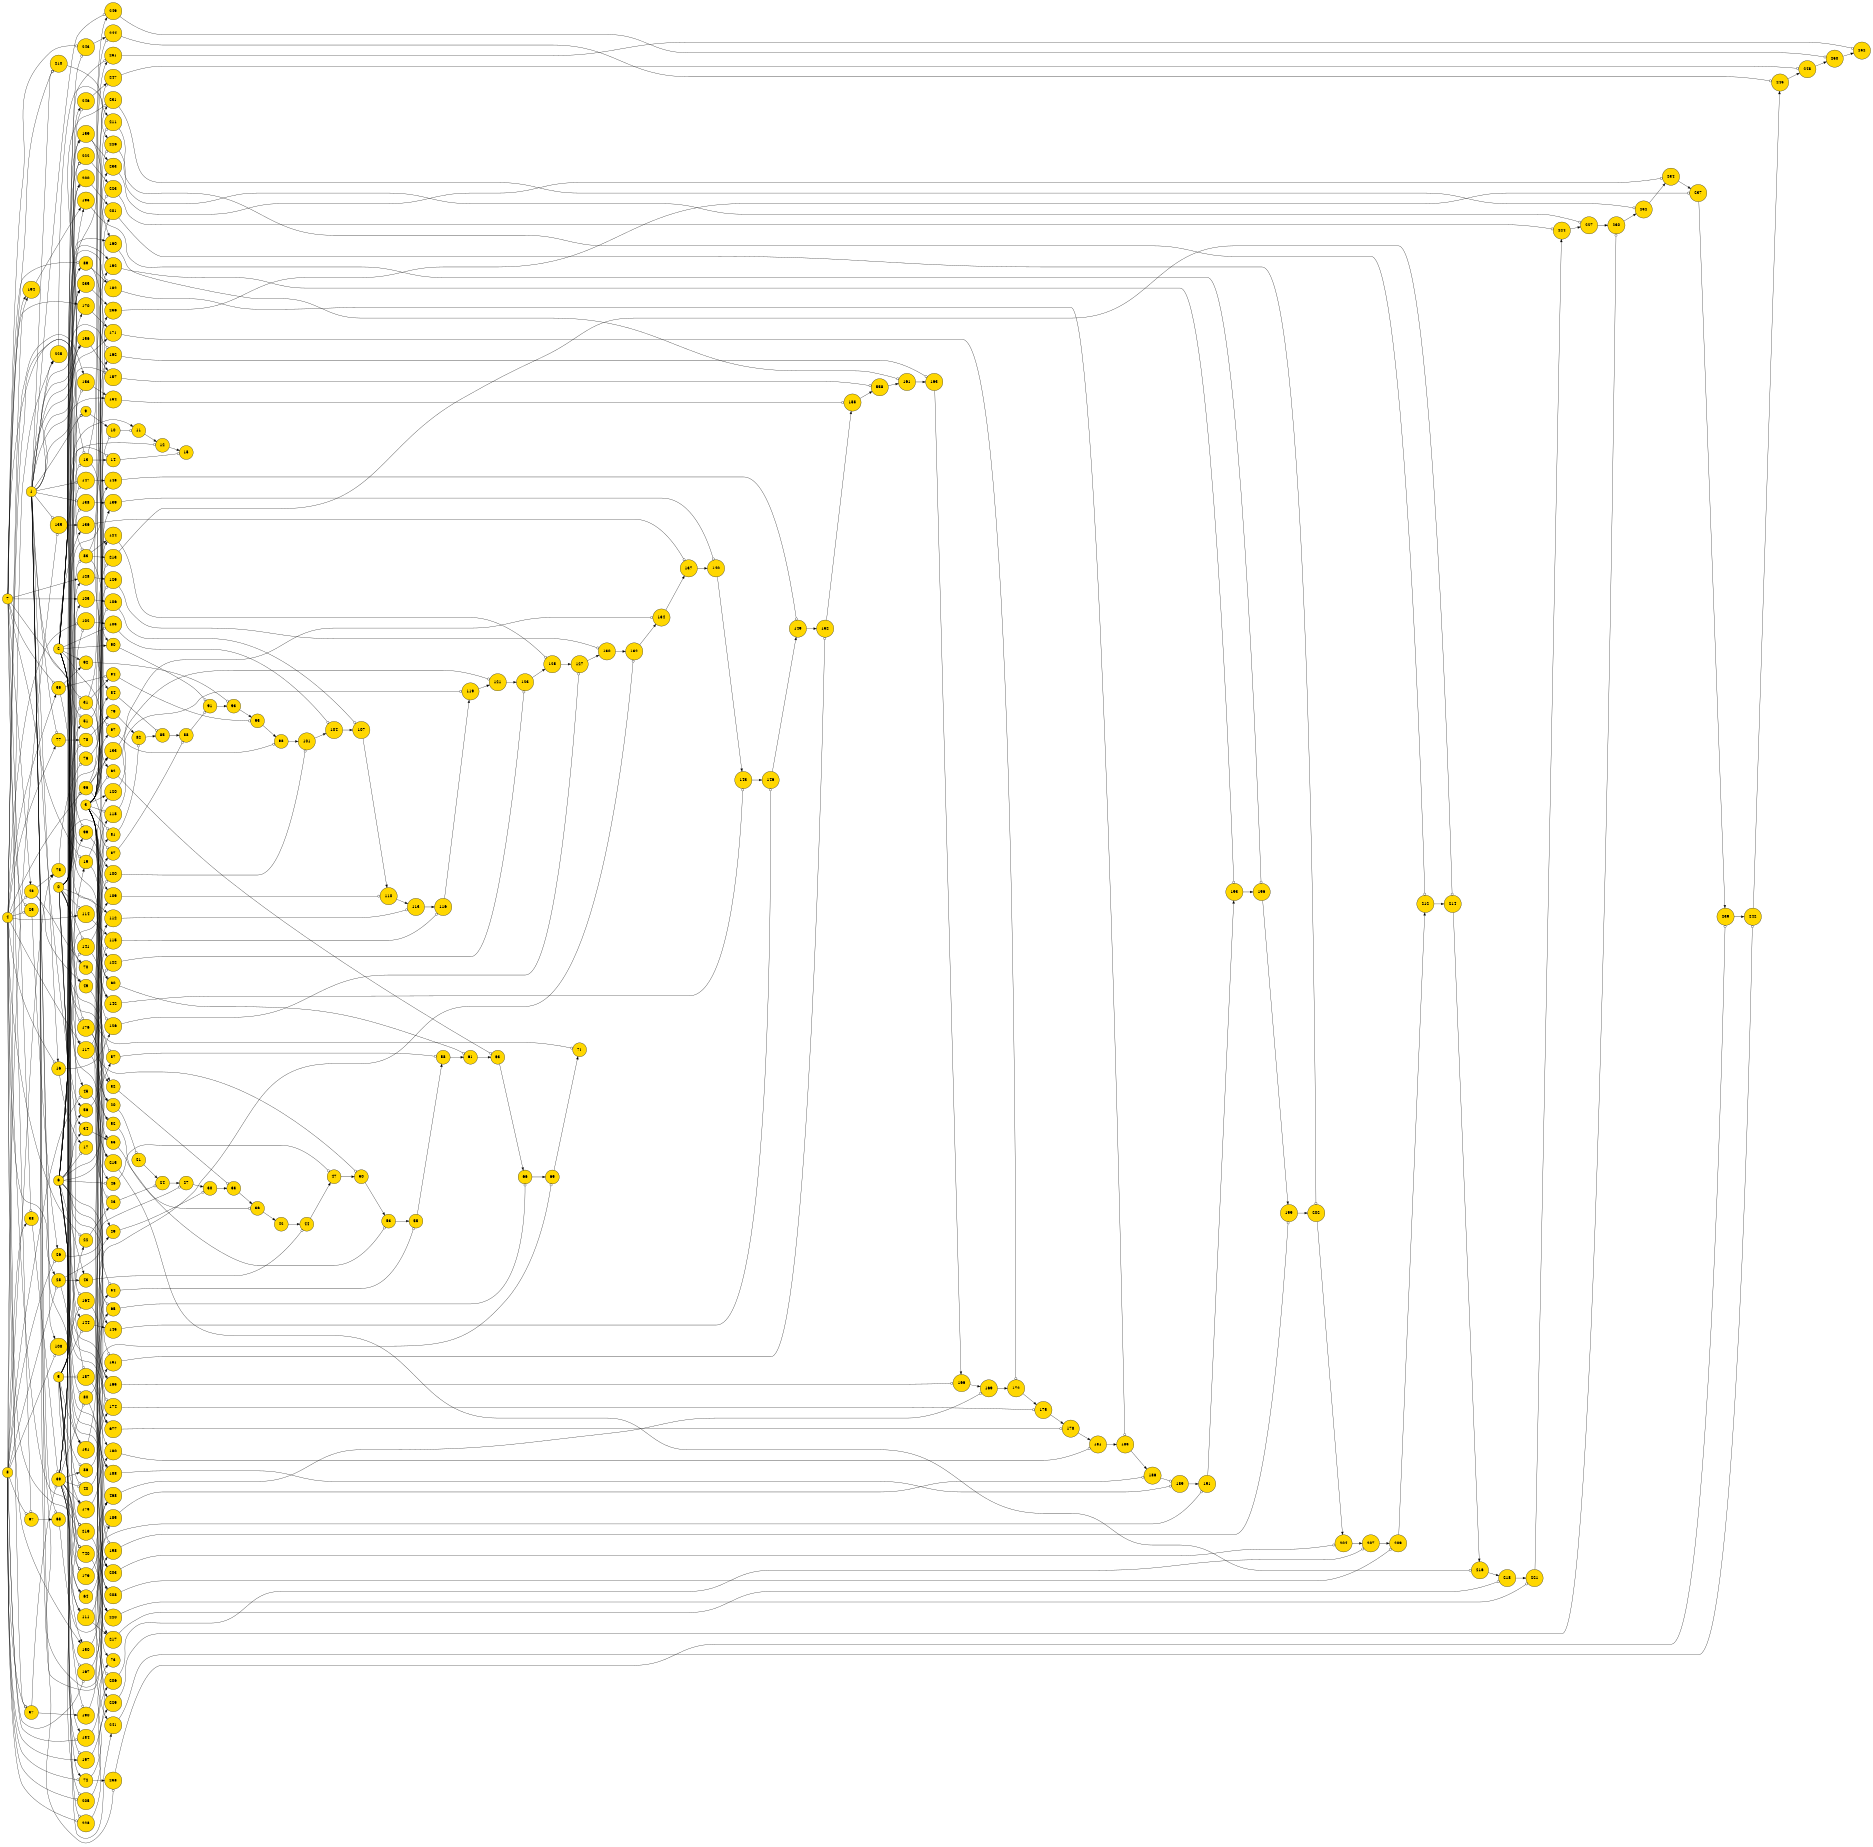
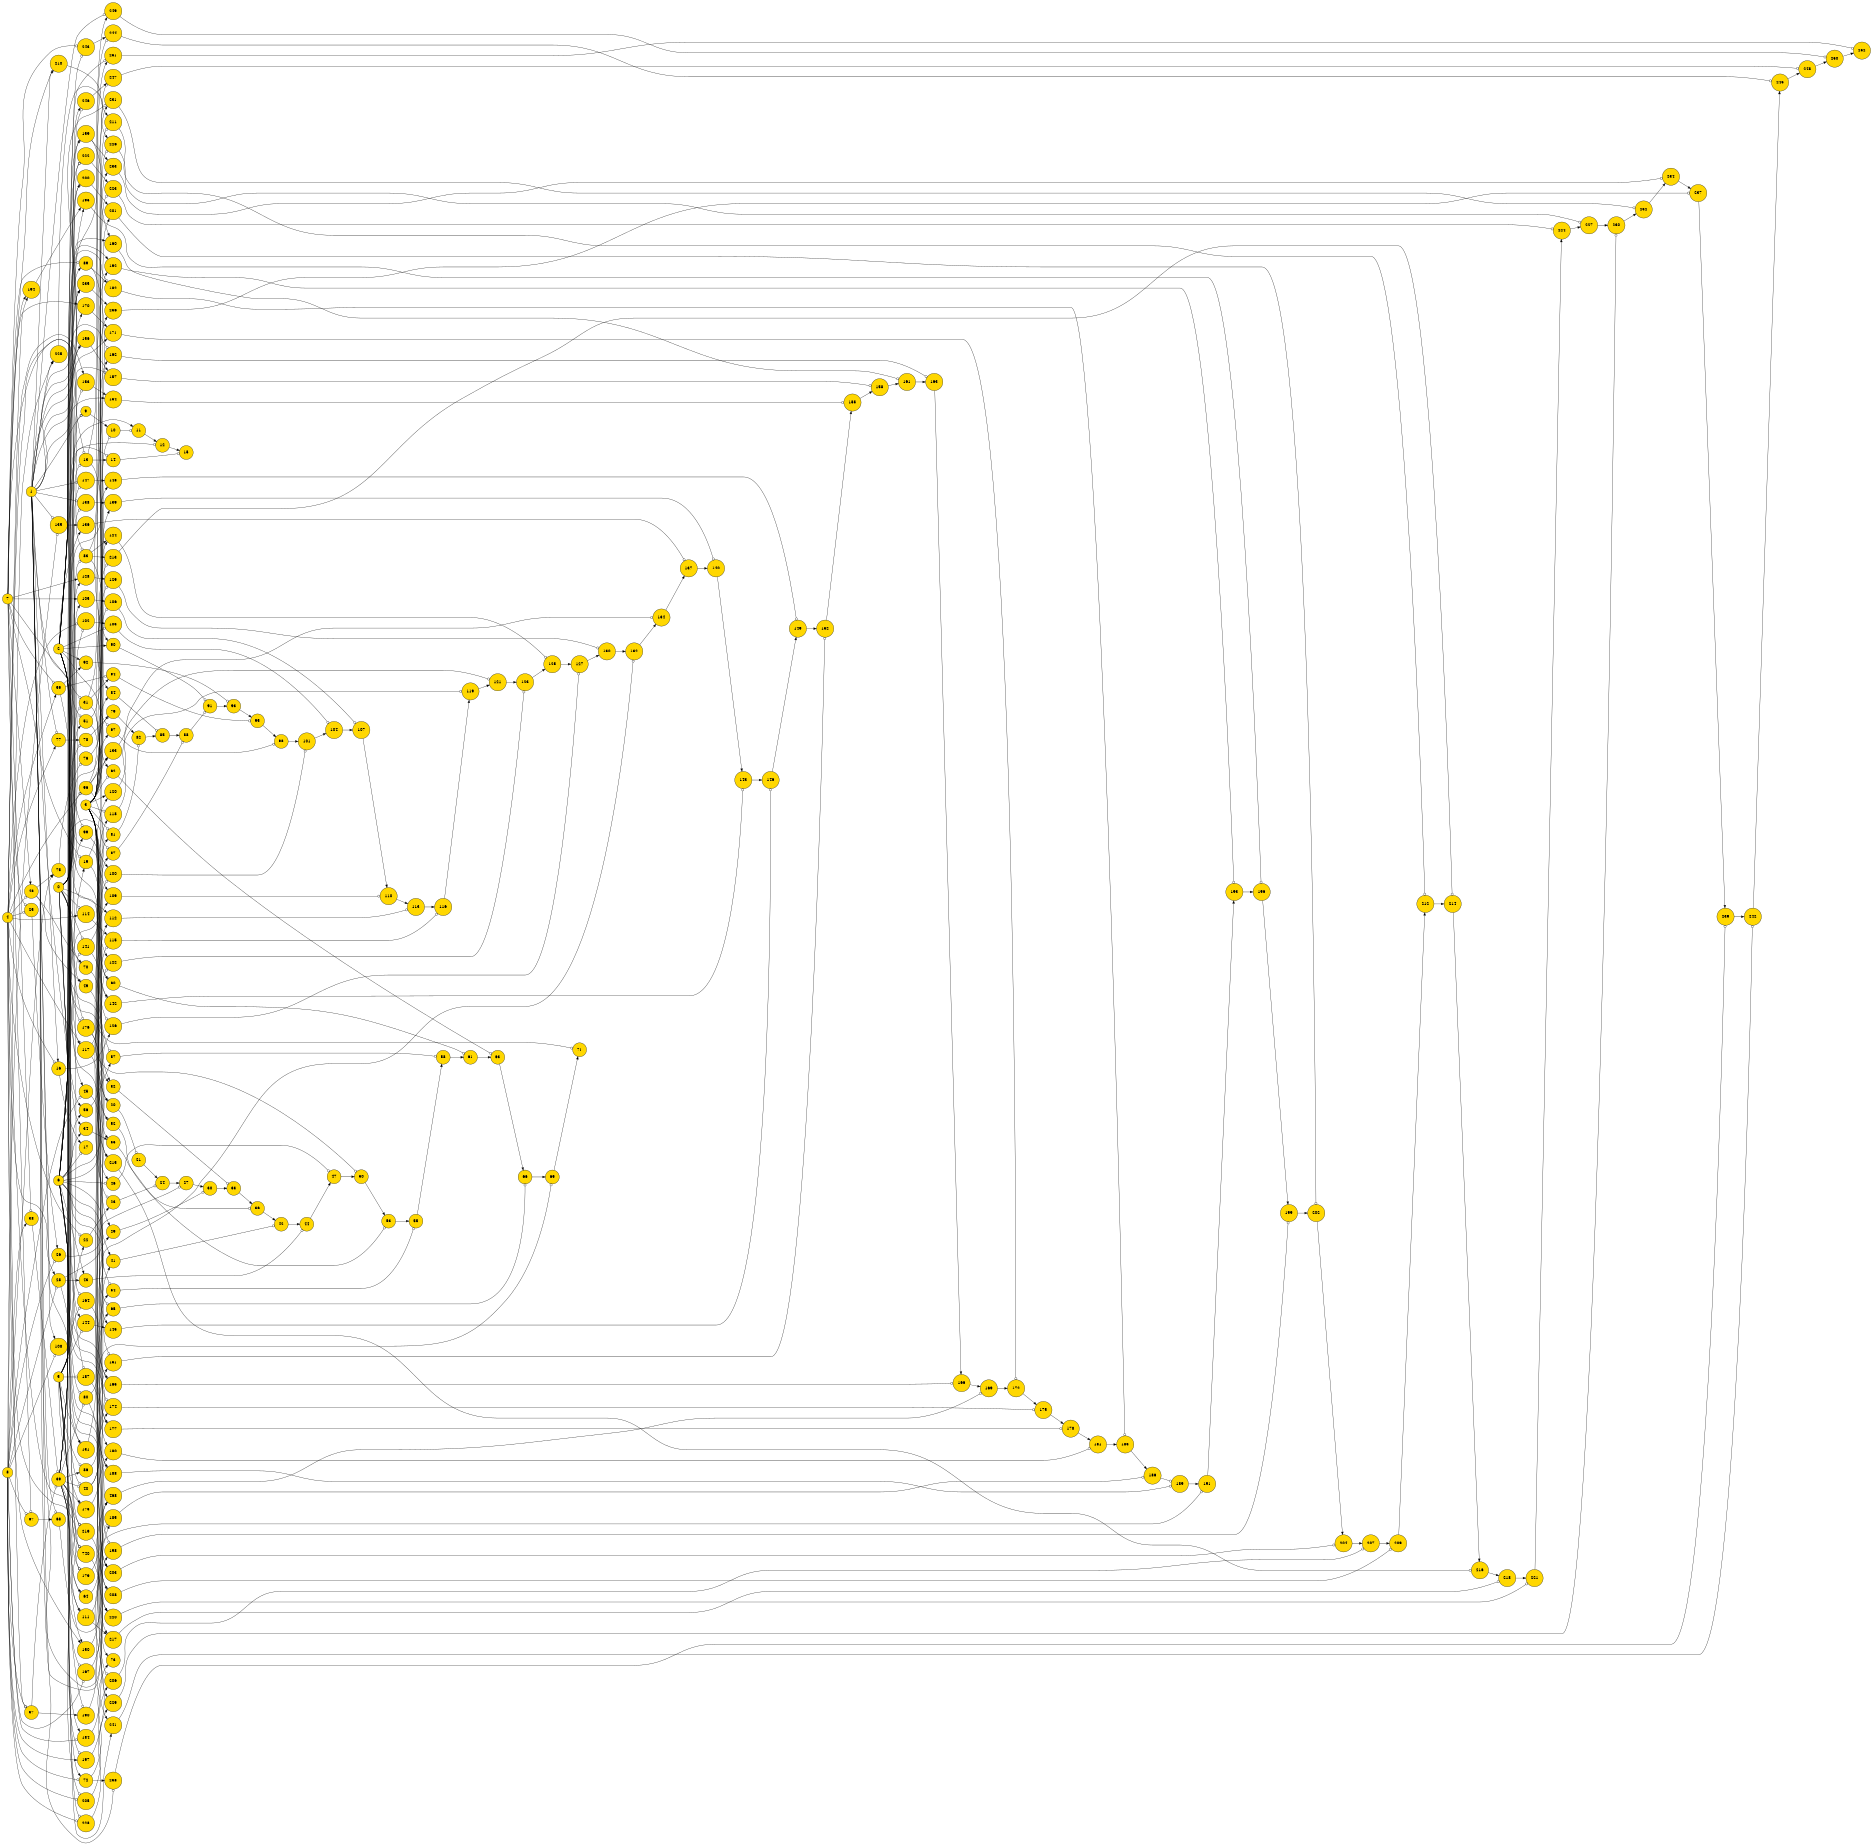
(23, 266) -> (23, 266)
(880, 387) -> (880, 387)
none -> (113, 1261)
(113, 1429) -> (113, 1429)
